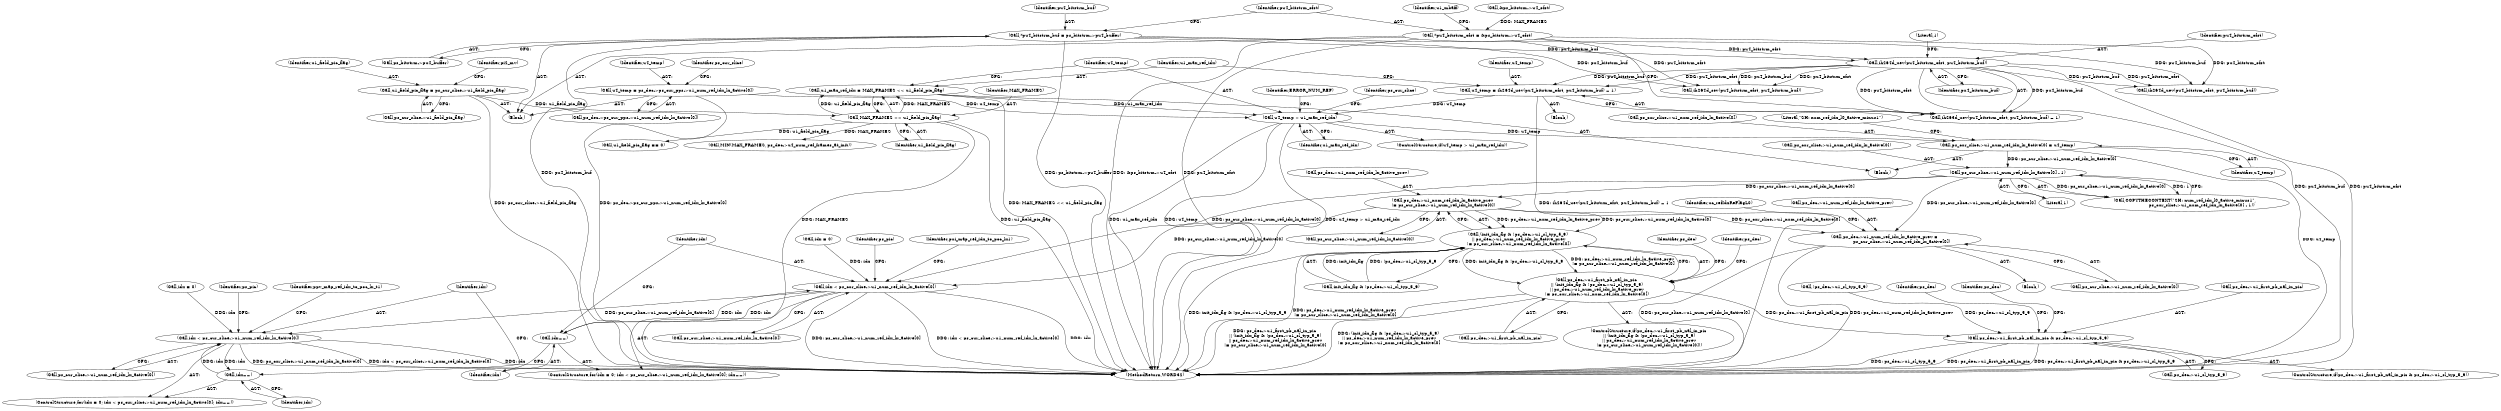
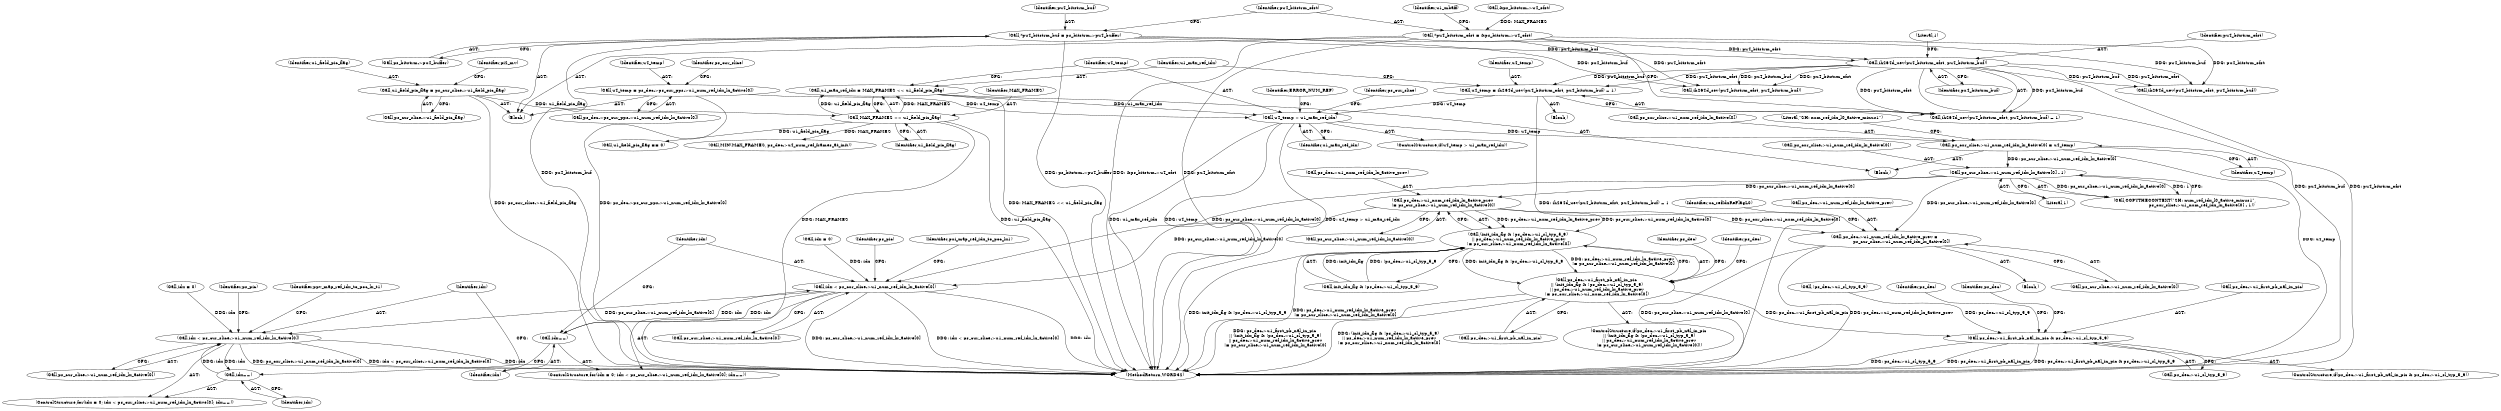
(1995, 118) -> (1995, 118)
